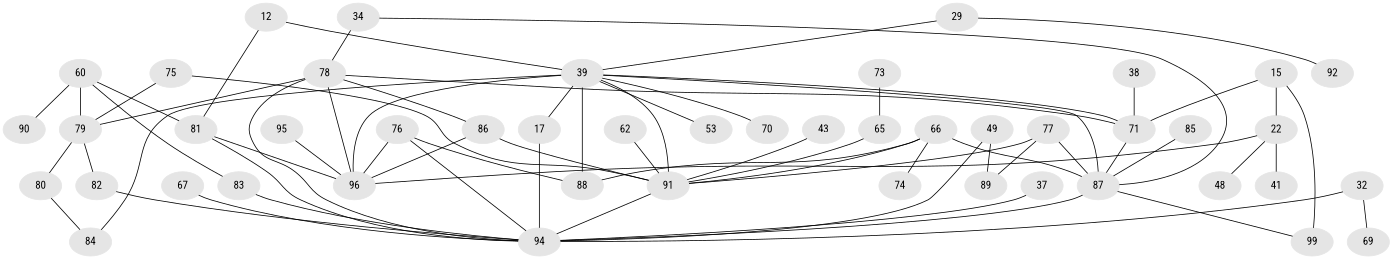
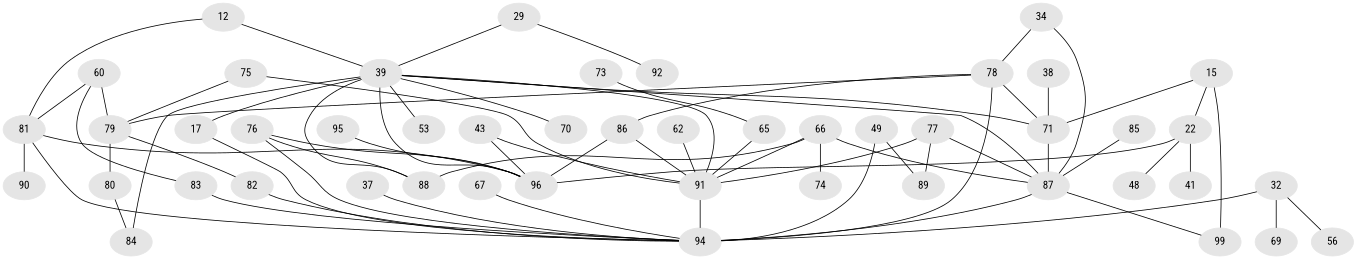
(52, 101) -> (24, 158)
(340, 130) -> (506, 155)
none -> (1332, 242)
